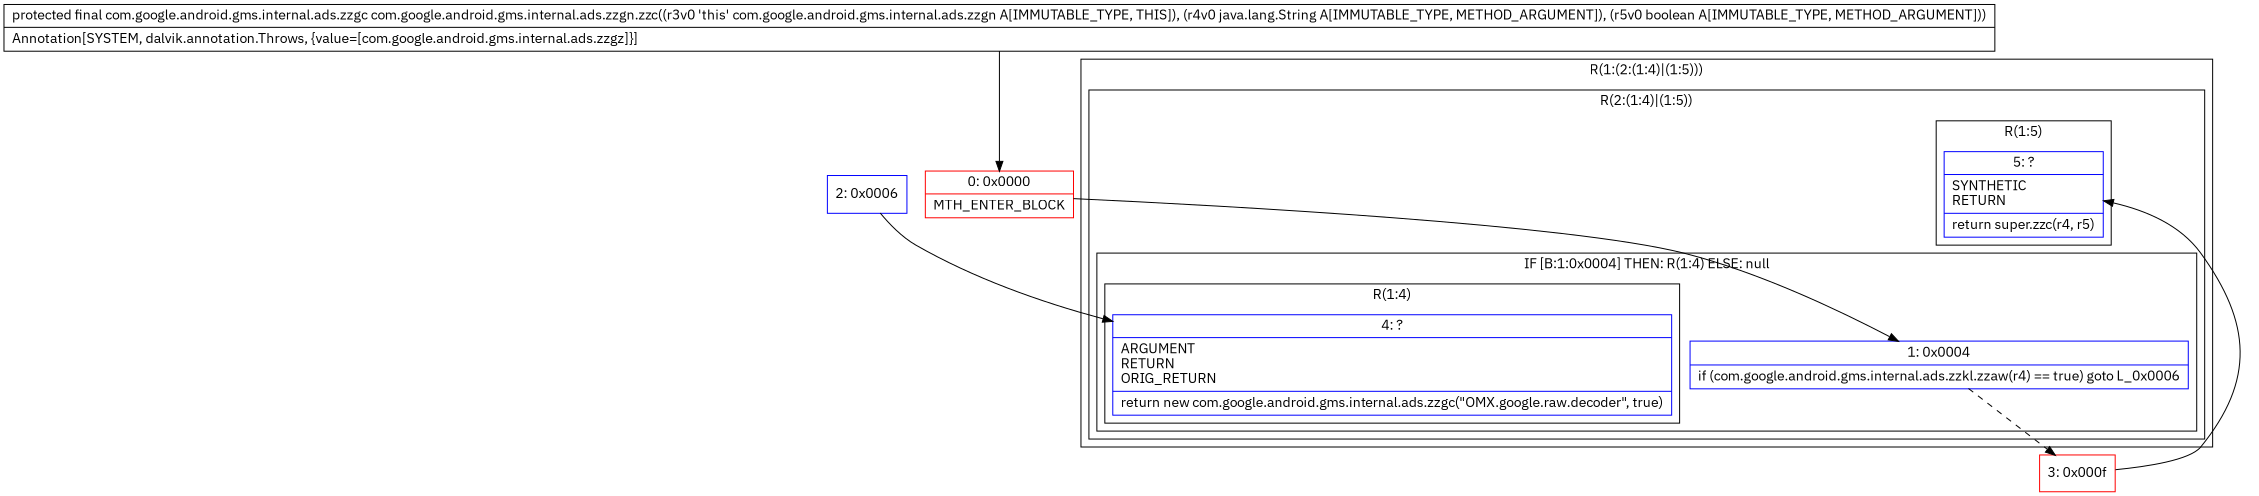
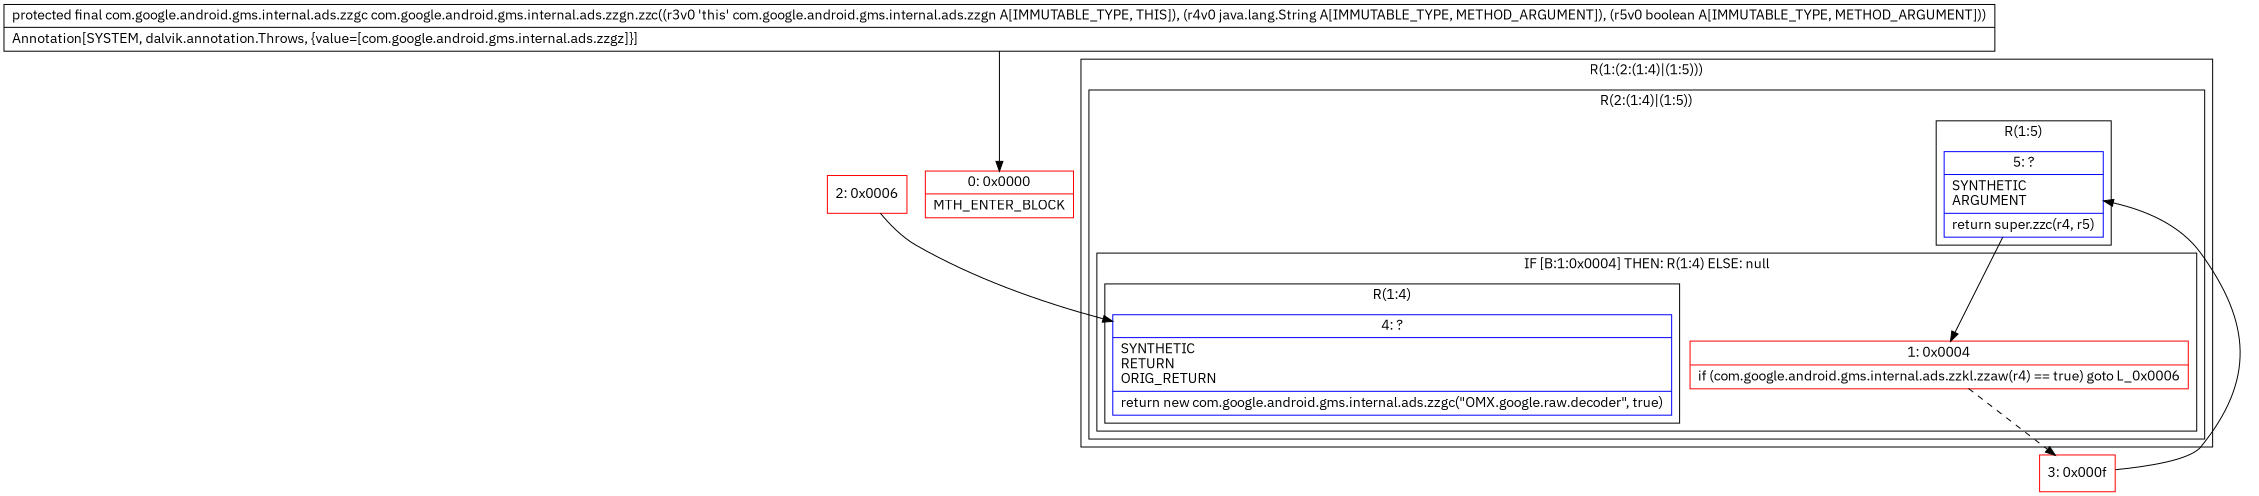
(867, 194) -> (867, 194)
(1979, 201) -> (1990, 201)
(1490, 226) -> (1979, 285)
(1159, 349) -> (1159, 349)
(1939, 365) -> (1939, 365)
